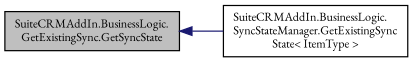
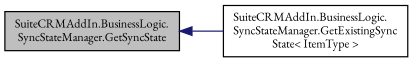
(92, 31) -> (92, 31)
